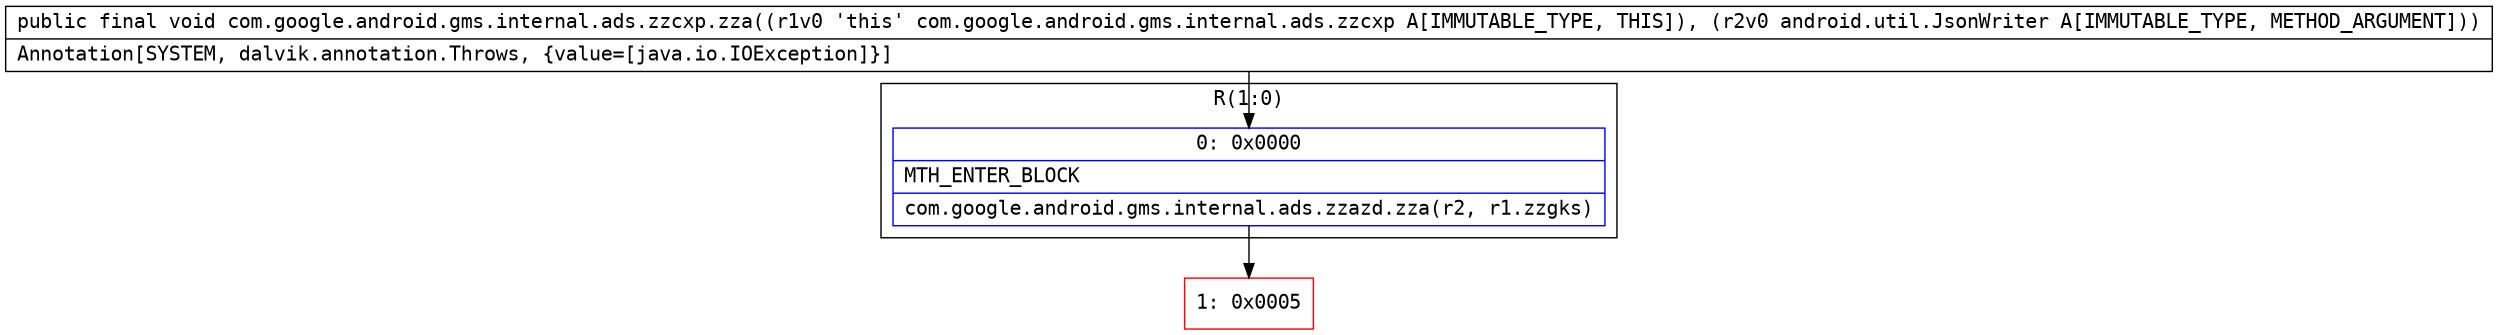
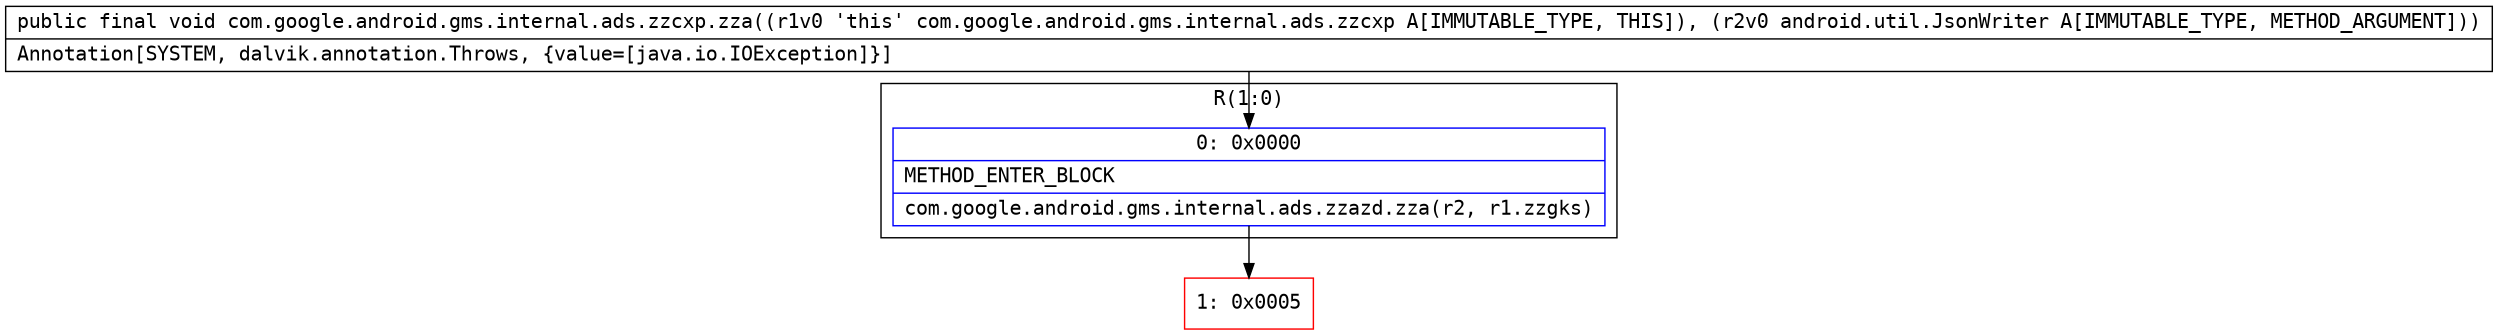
(992, 176) -> (1010, 176)
